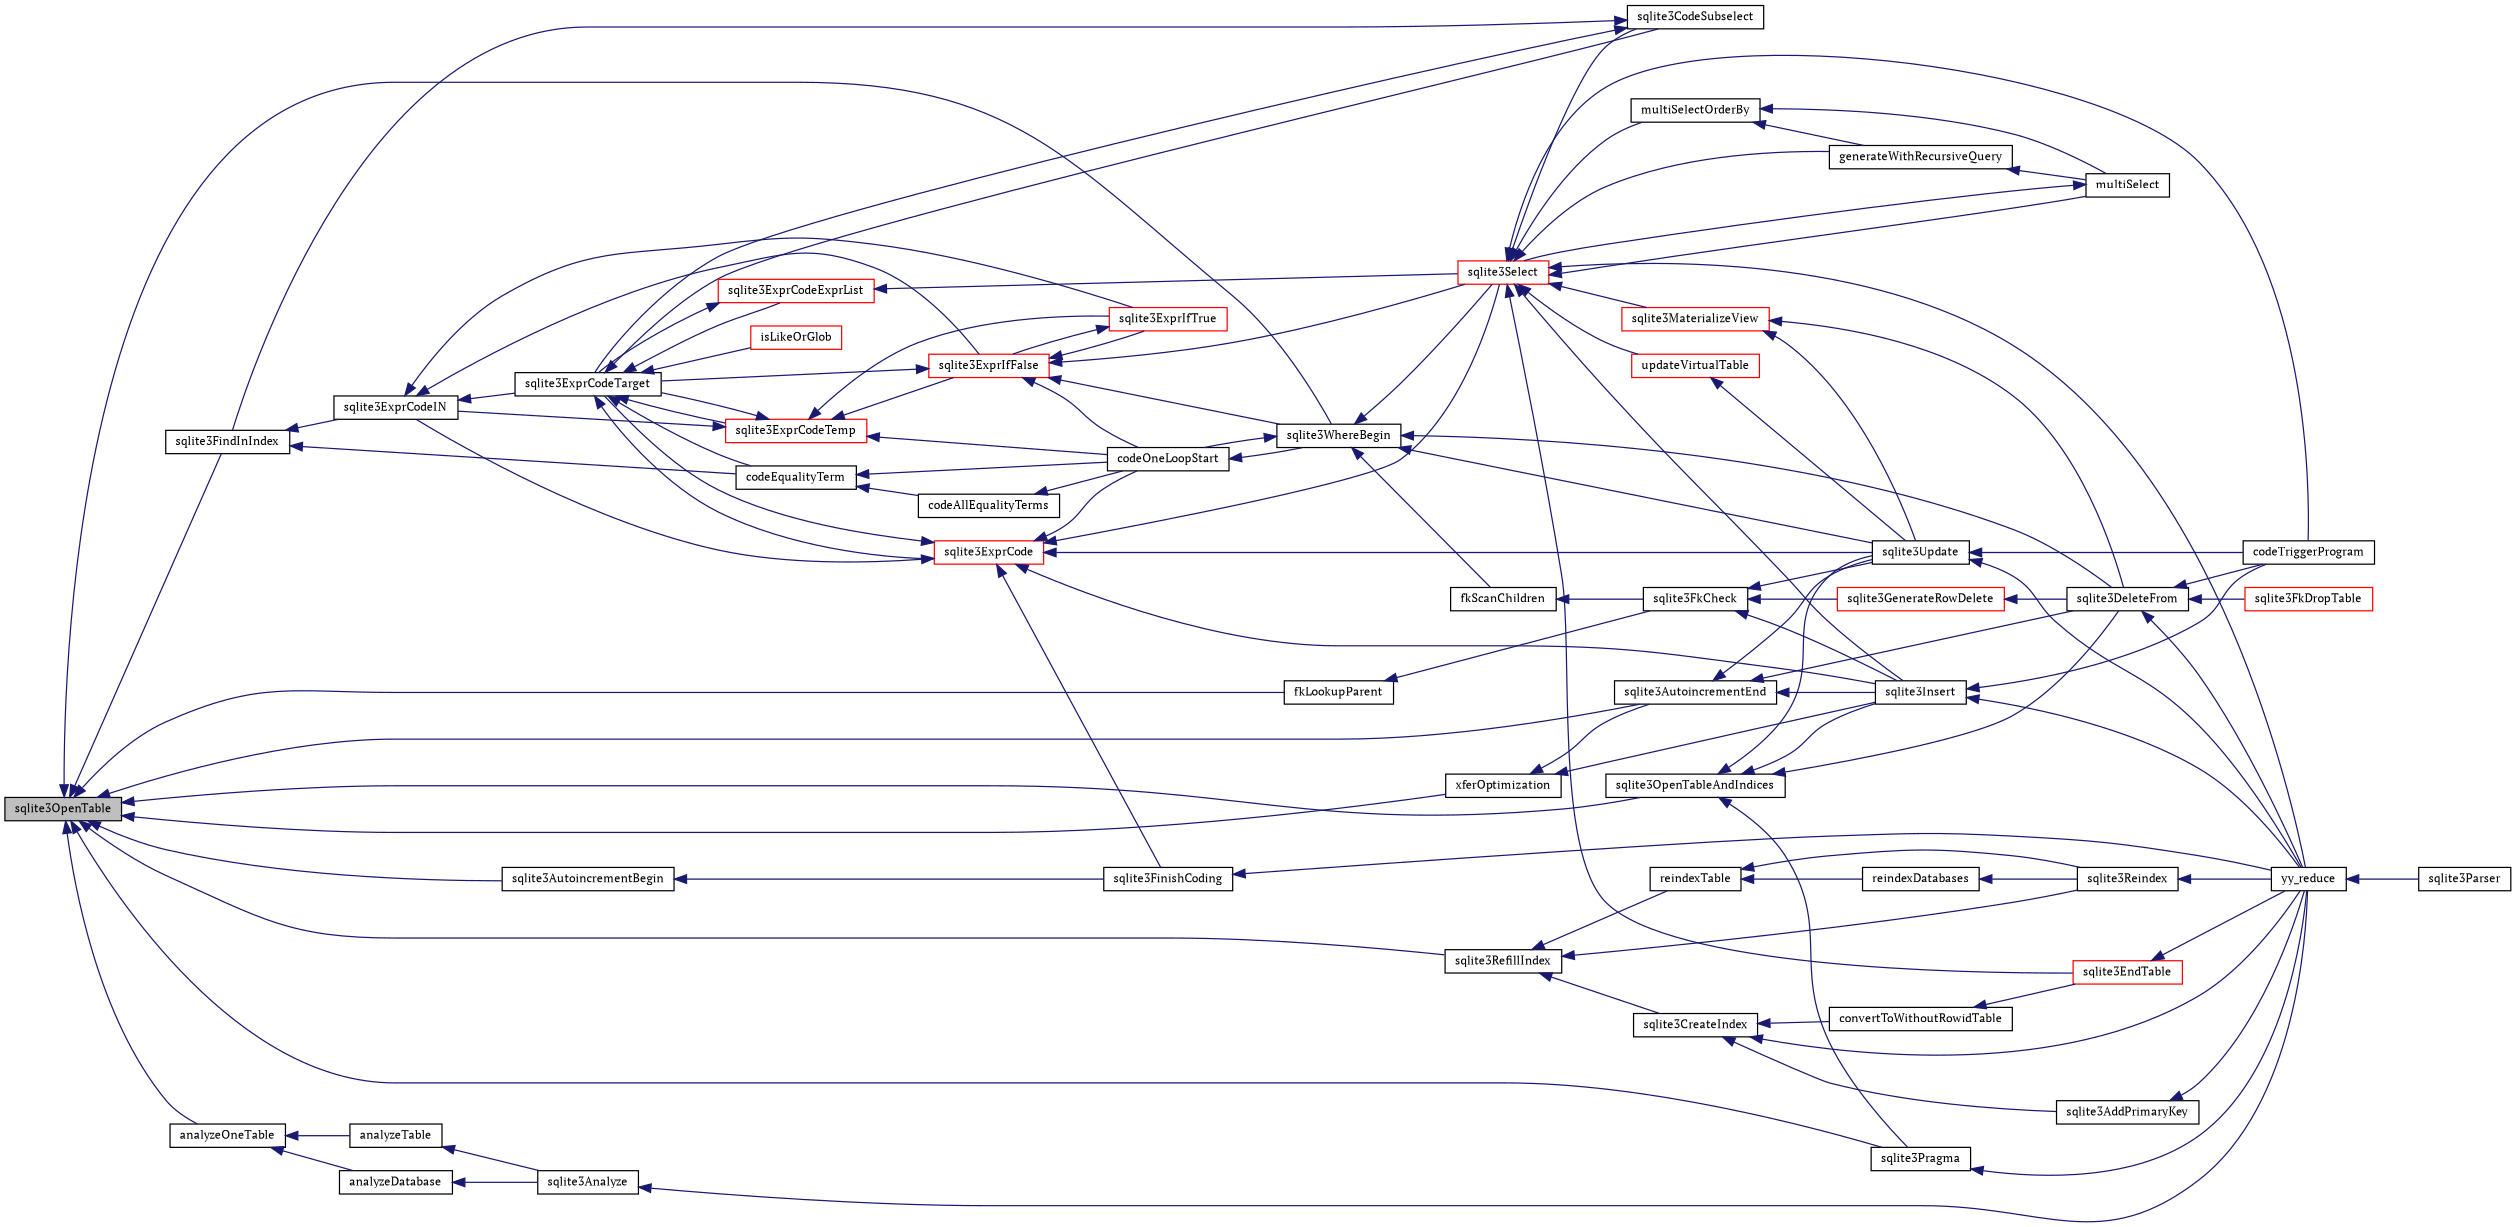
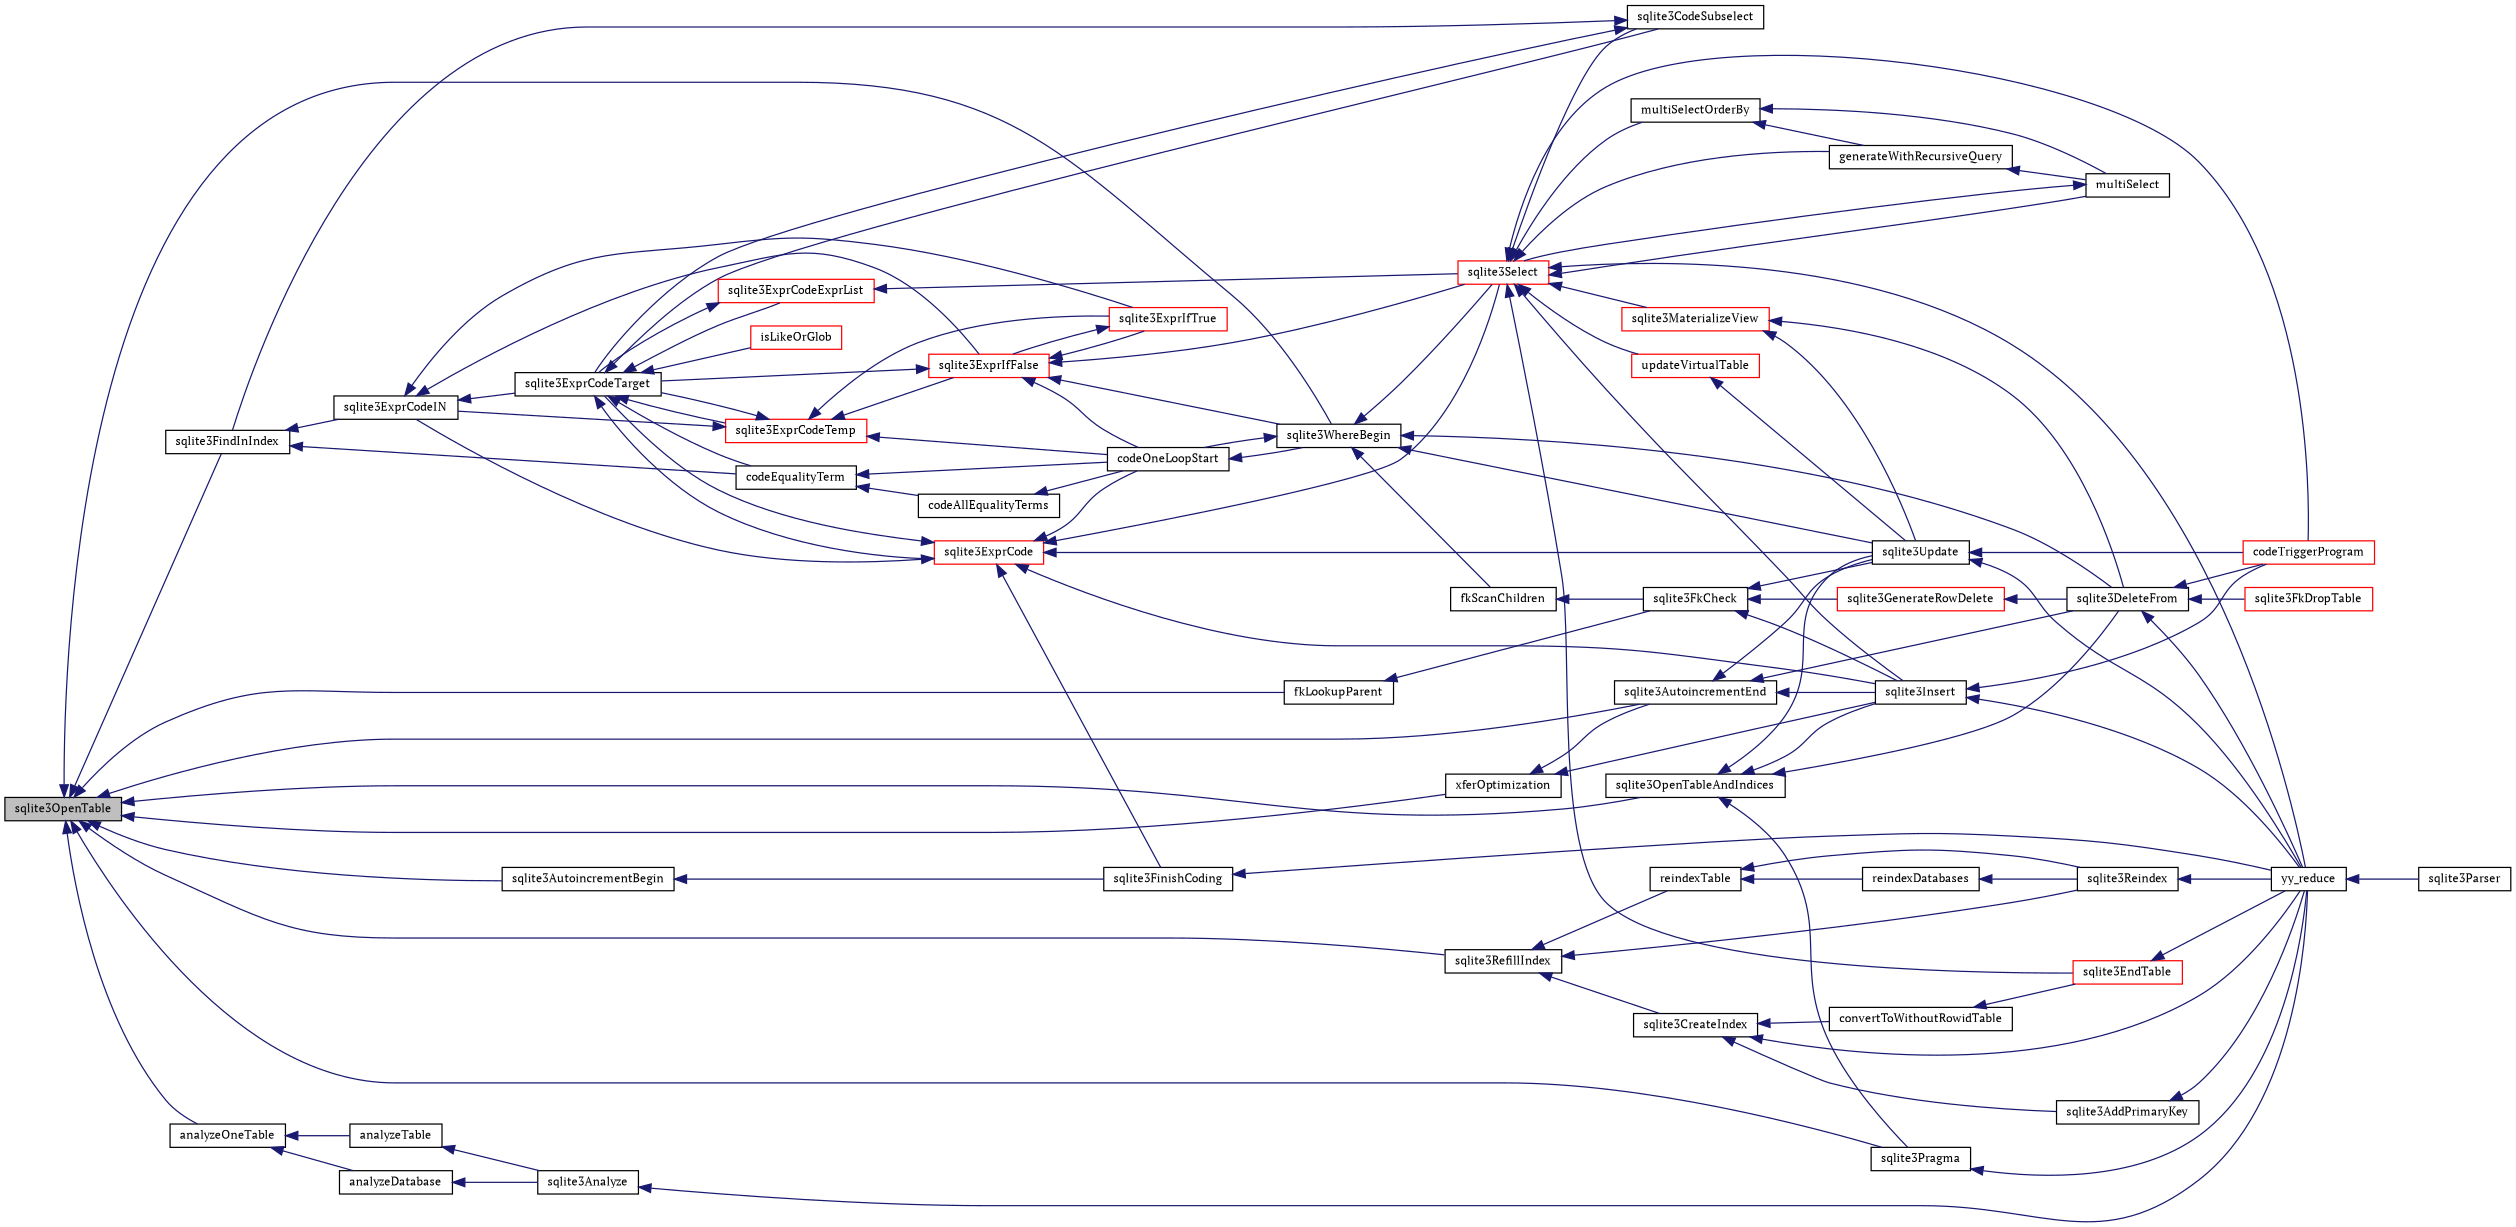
(2309, 552) -> (2309, 552)
